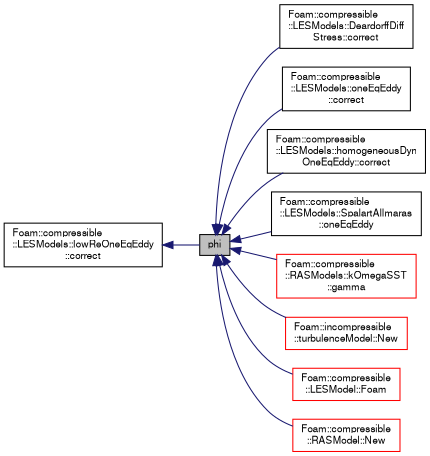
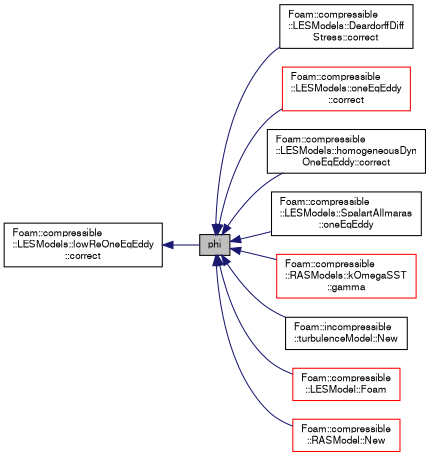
(346, 89) -> (346, 89)
(346, 333) -> (346, 333)
